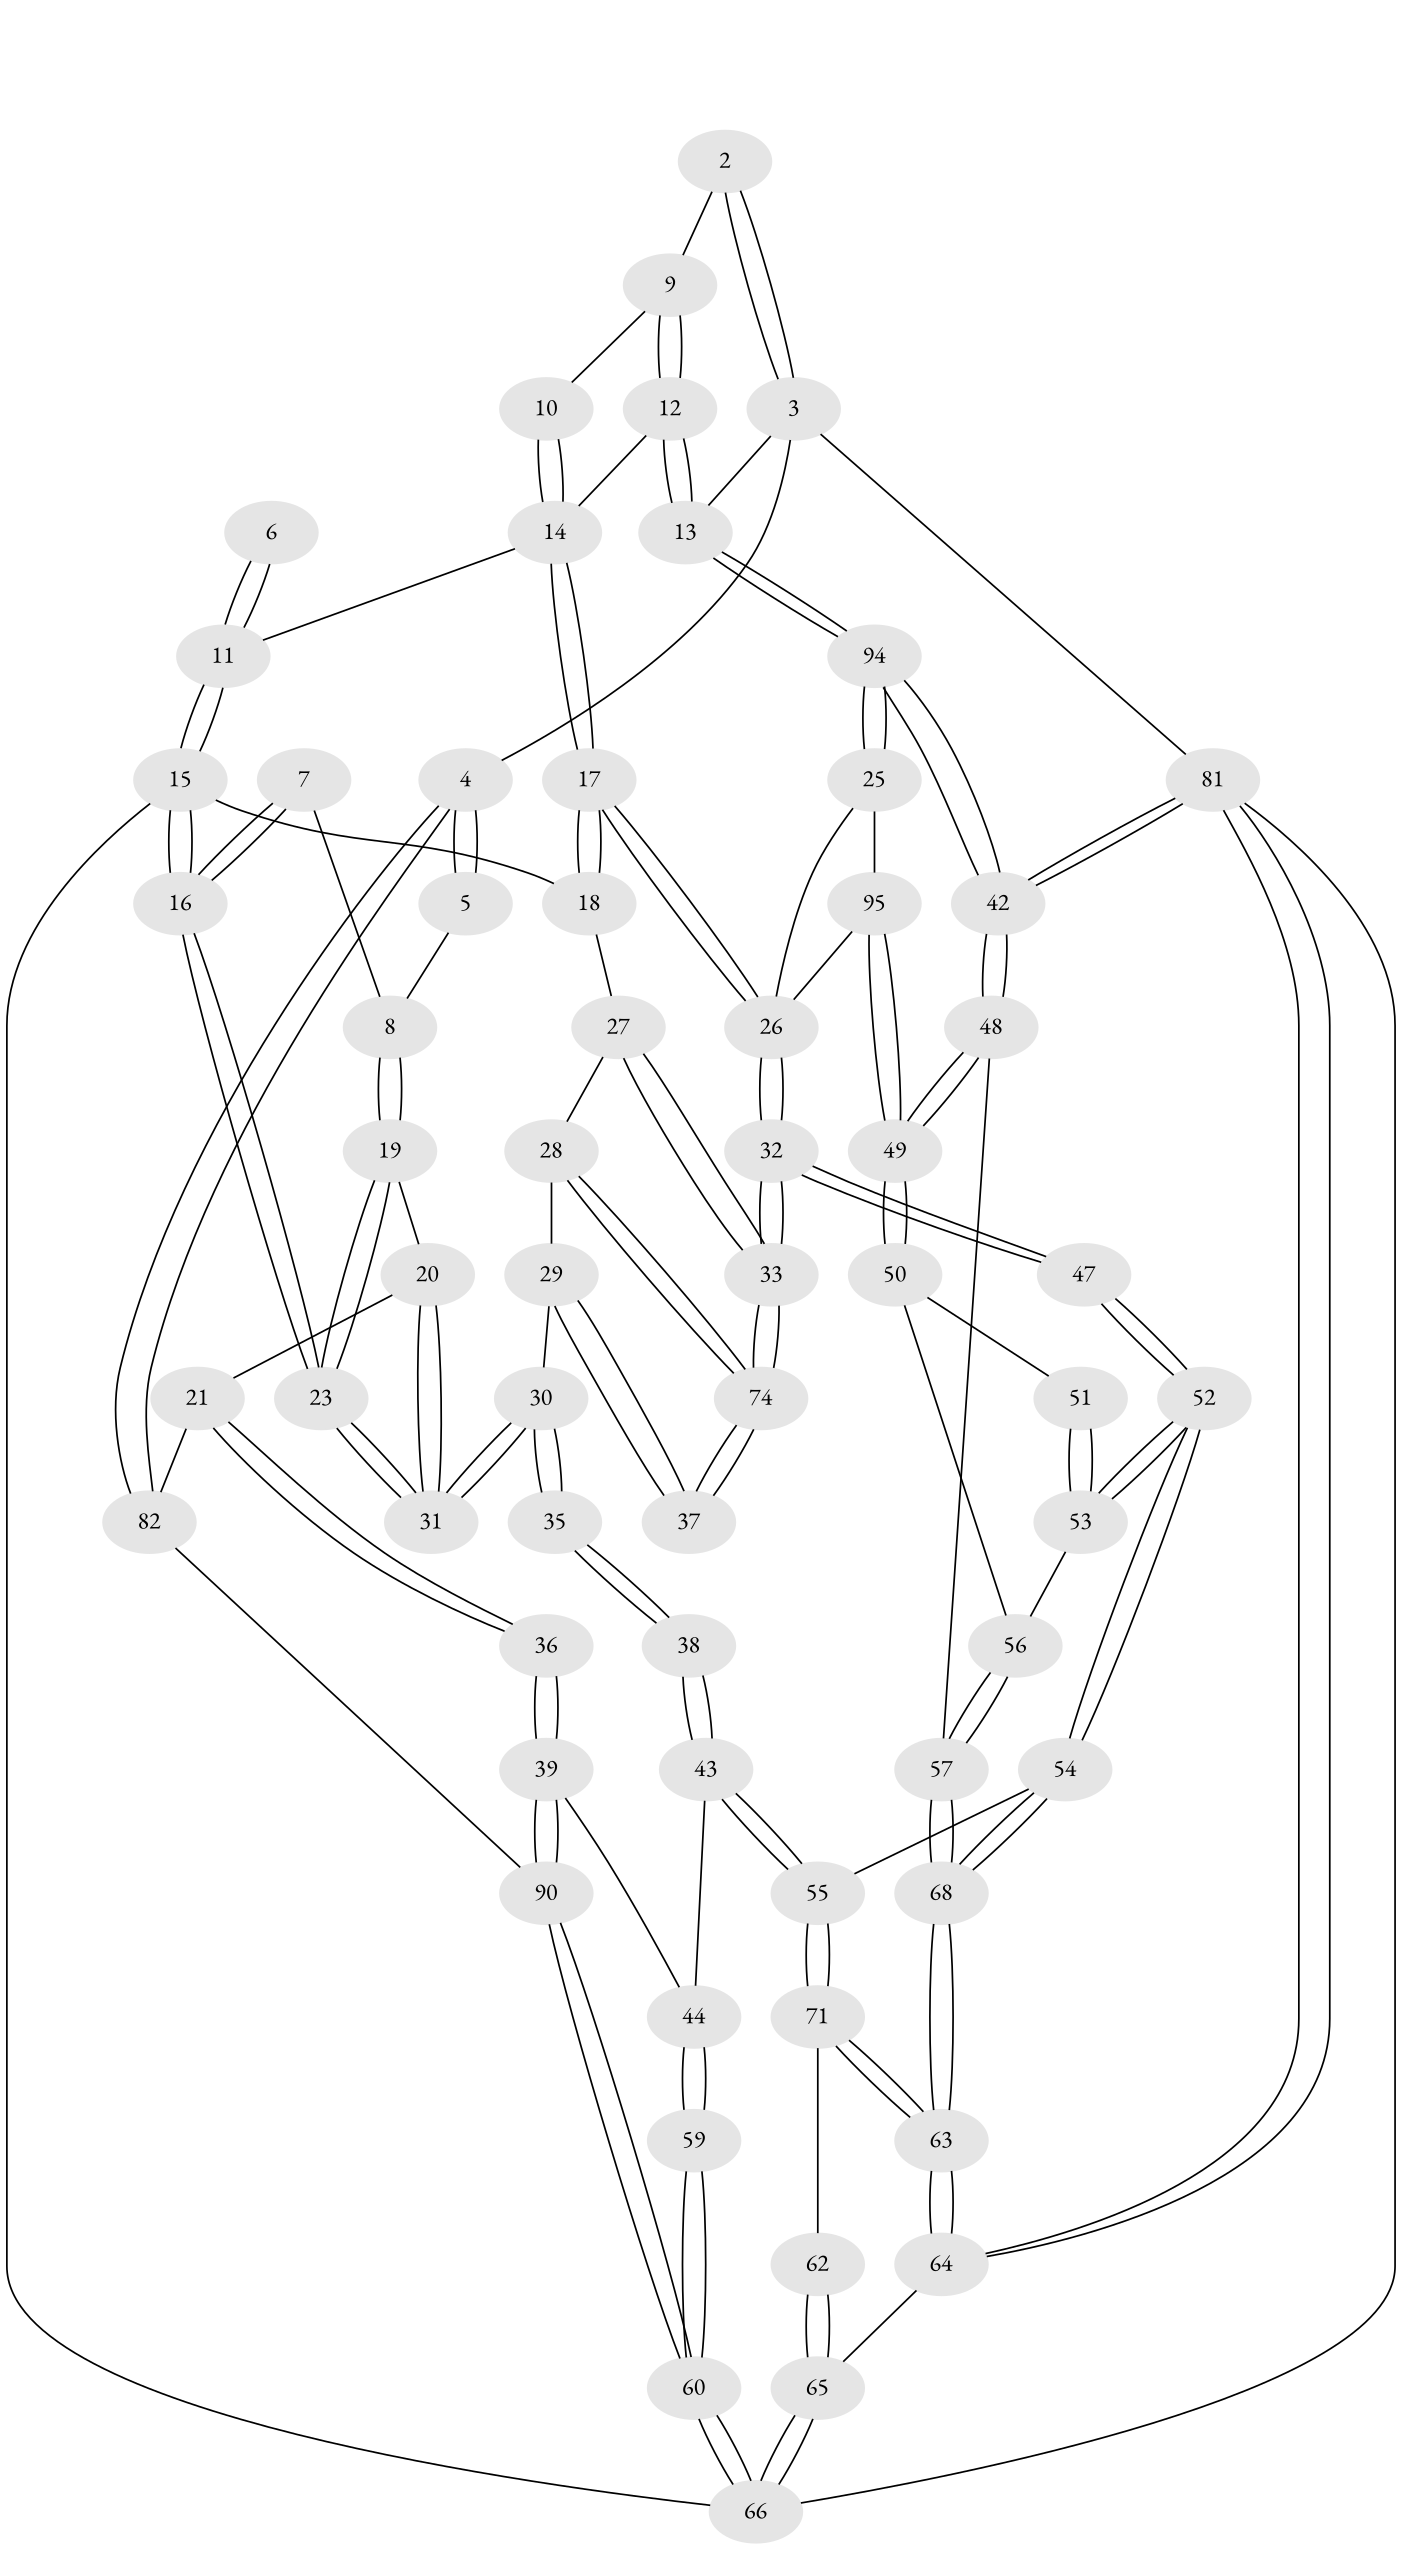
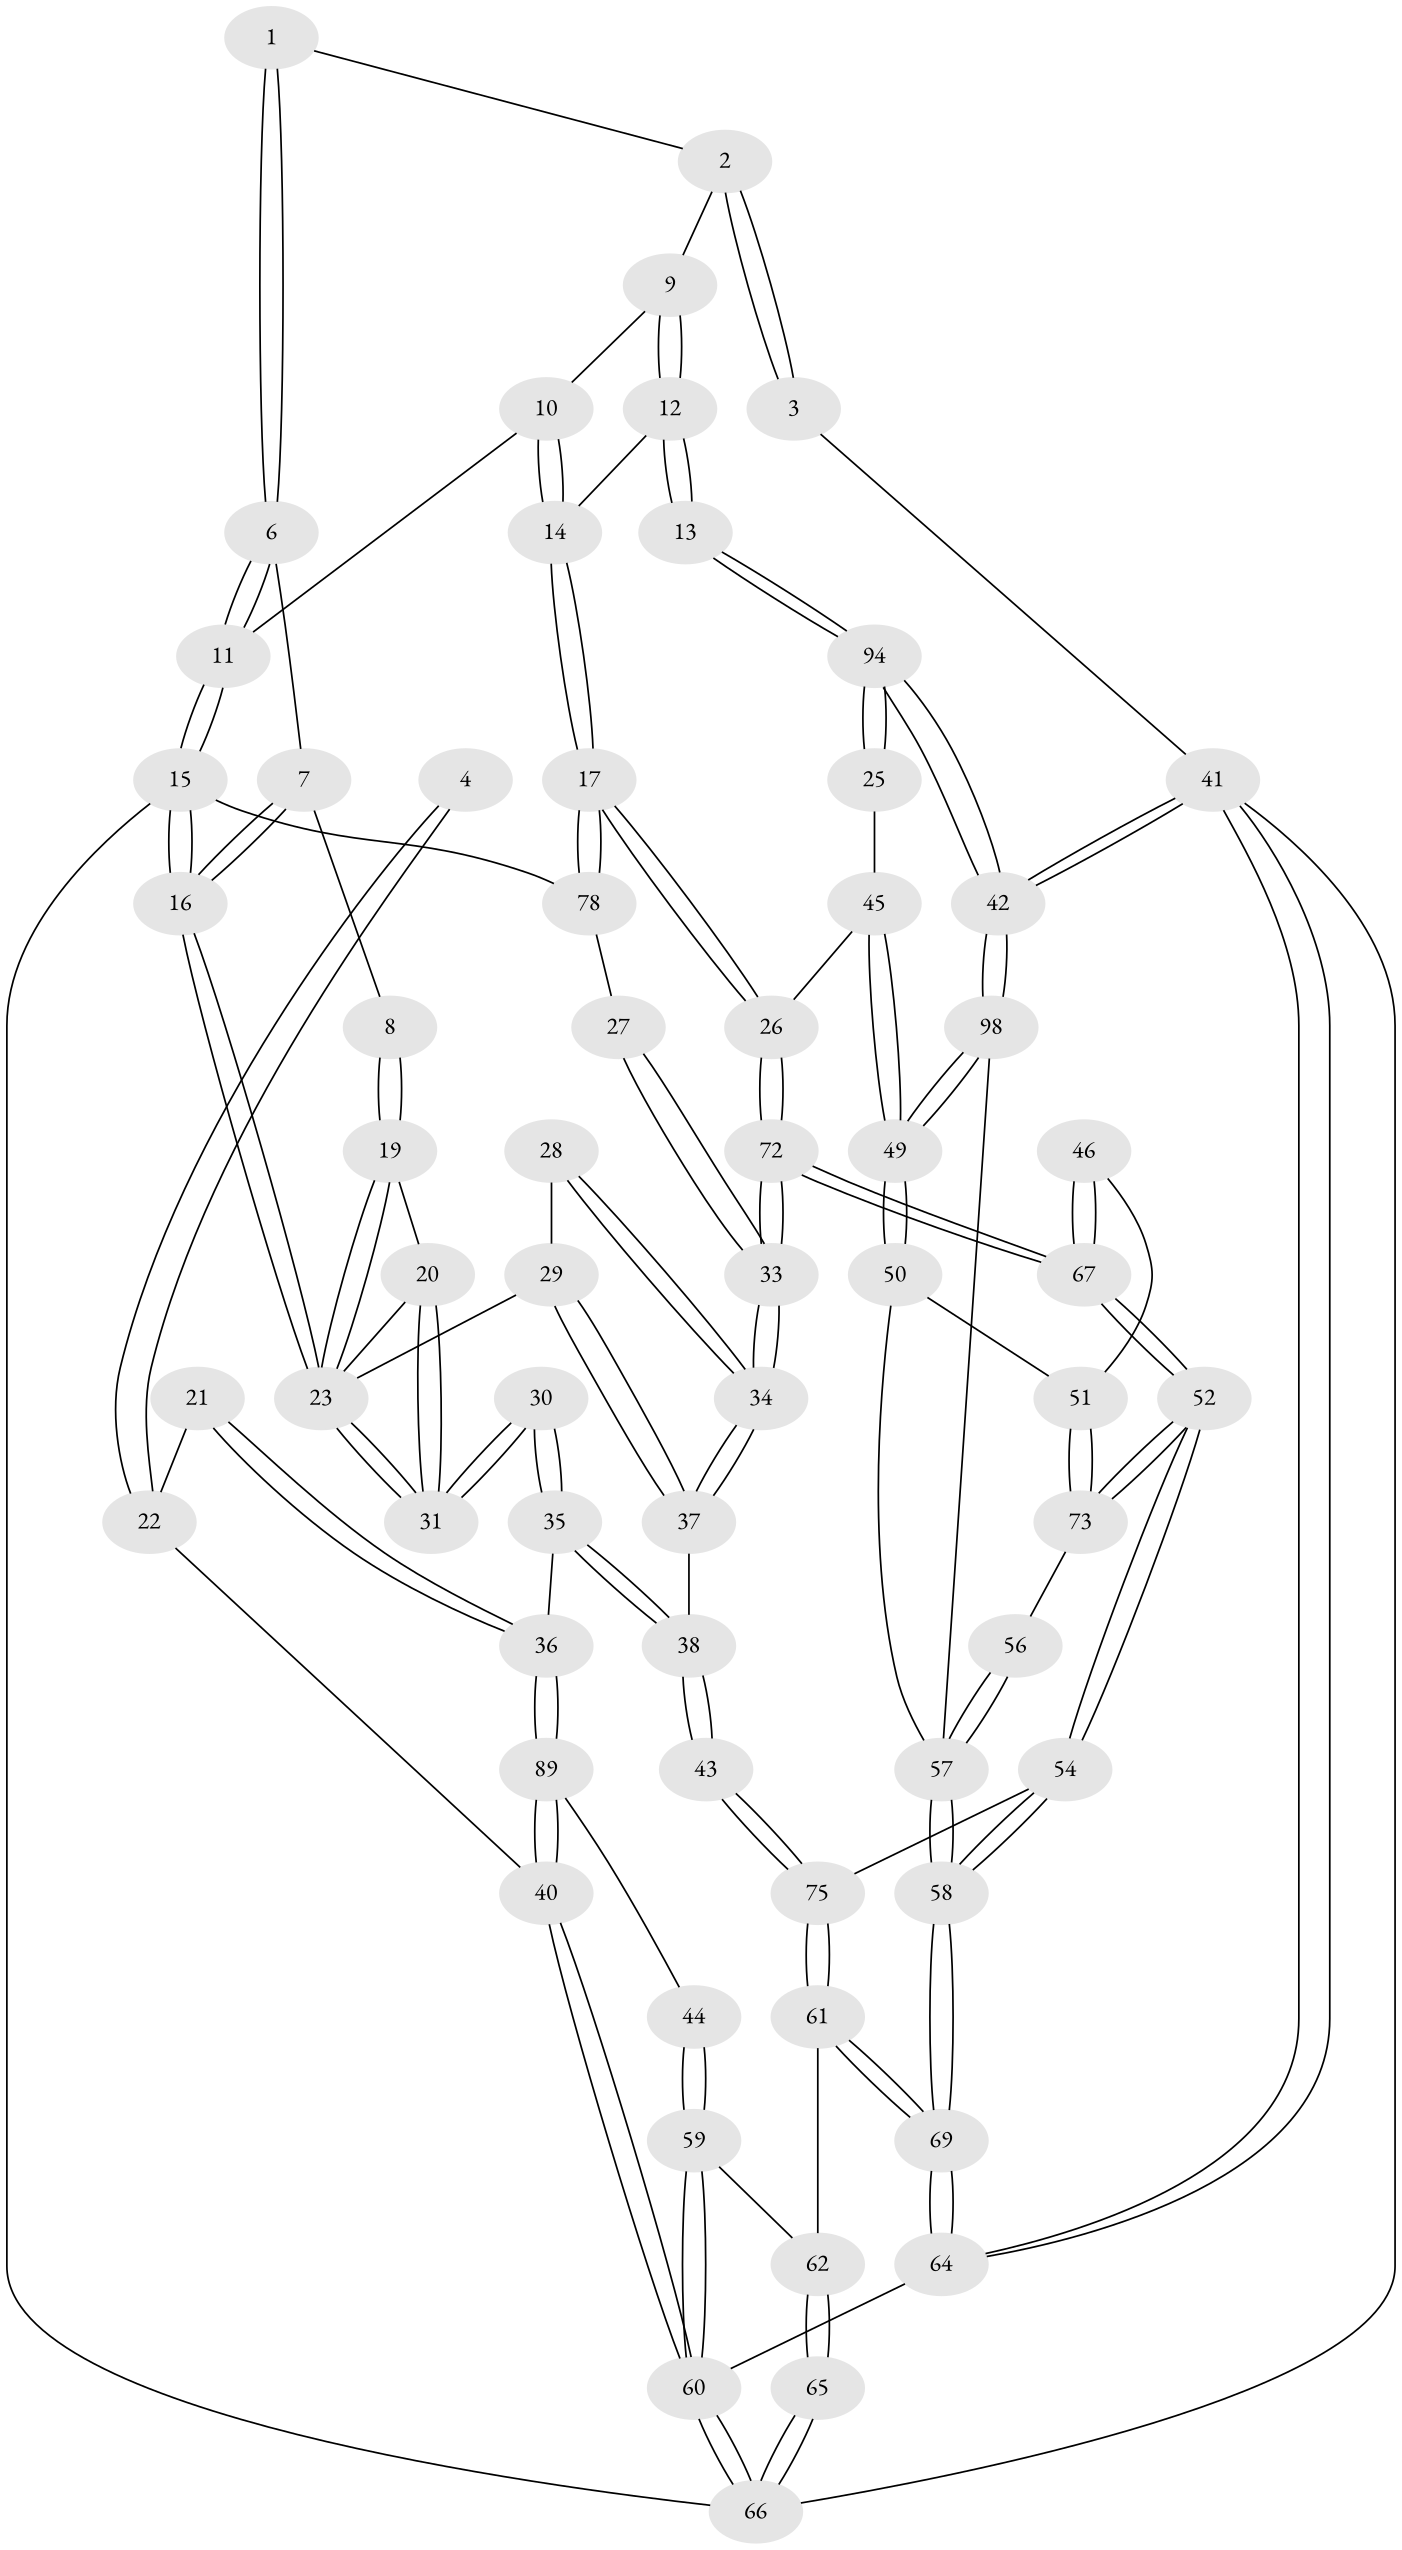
none -> (271, 38)
(740, 471) -> none
(389, 594) -> (385, 533)
(686, 633) -> none
none -> (289, 656)
(1213, 780) -> (1213, 780)
(803, 897) -> none
(466, 904) -> none
(589, 904) -> (589, 904)
(874, 904) -> (874, 904)
(991, 1027) -> (991, 1027)
(585, 1089) -> none
(771, 1151) -> (771, 1151)
none -> (1084, 1151)
(1084, 1275) -> (1084, 1275)
(546, 1337) -> (452, 1328)
(289, 1349) -> (375, 1337)
(761, 1398) -> (761, 1398)
(950, 1445) -> (879, 1526)
(149, 1522) -> (149, 1522)
(1081, 1522) -> (1081, 1522)
none -> (551, 1584)
none -> (689, 1584)
(546, 1770) -> (546, 1770)
(546, 1893) -> (546, 1893)
(700, 1893) -> none
(818, 1893) -> (818, 1893)
(941, 1893) -> (941, 1893)
(818, 2017) -> (818, 2017)
(941, 2141) -> (941, 2141)
none -> (756, 2202)
(880, 2326) -> (818, 2326)
